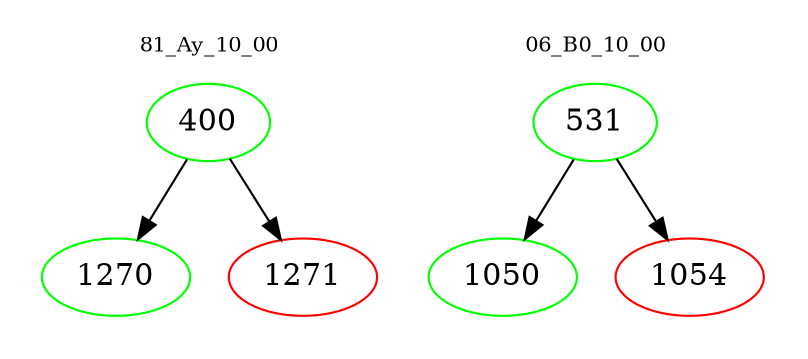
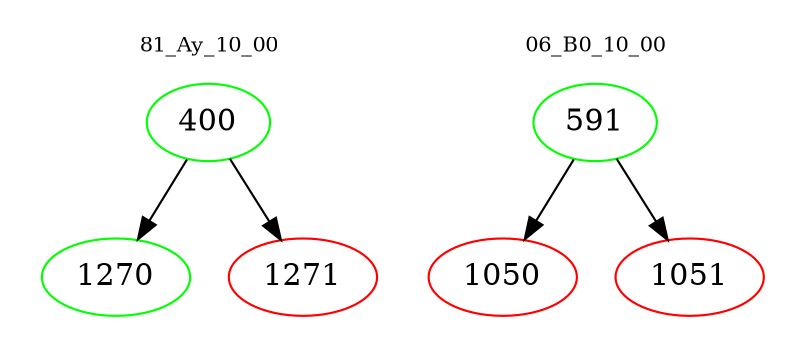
(595, 122) -> (595, 122)
(503, 277) -> (503, 277)
(690, 277) -> (690, 277)
